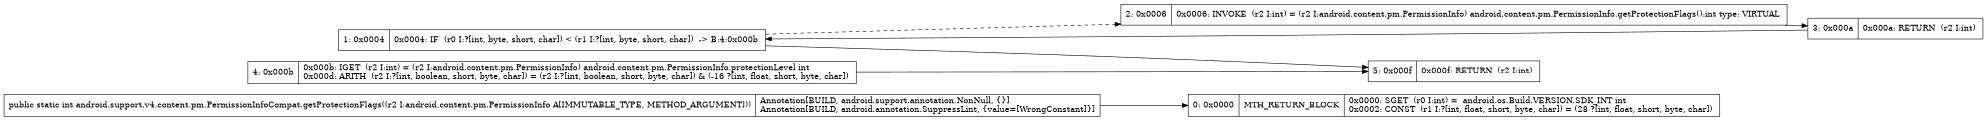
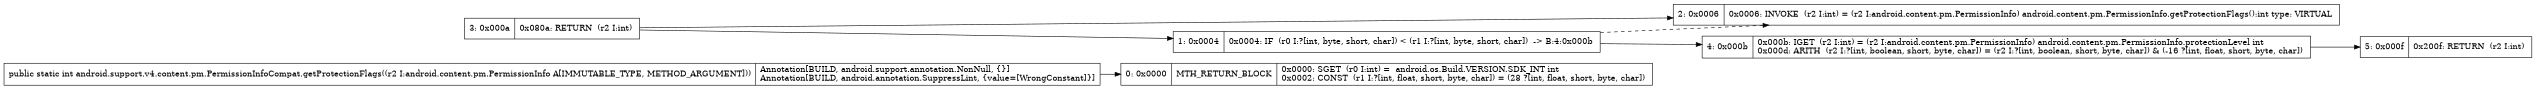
(1793, 25) -> (1153, 23)
(1921, 28) -> (577, 28)
(1064, 55) -> (1648, 44)
(1478, 71) -> (2470, 47)
